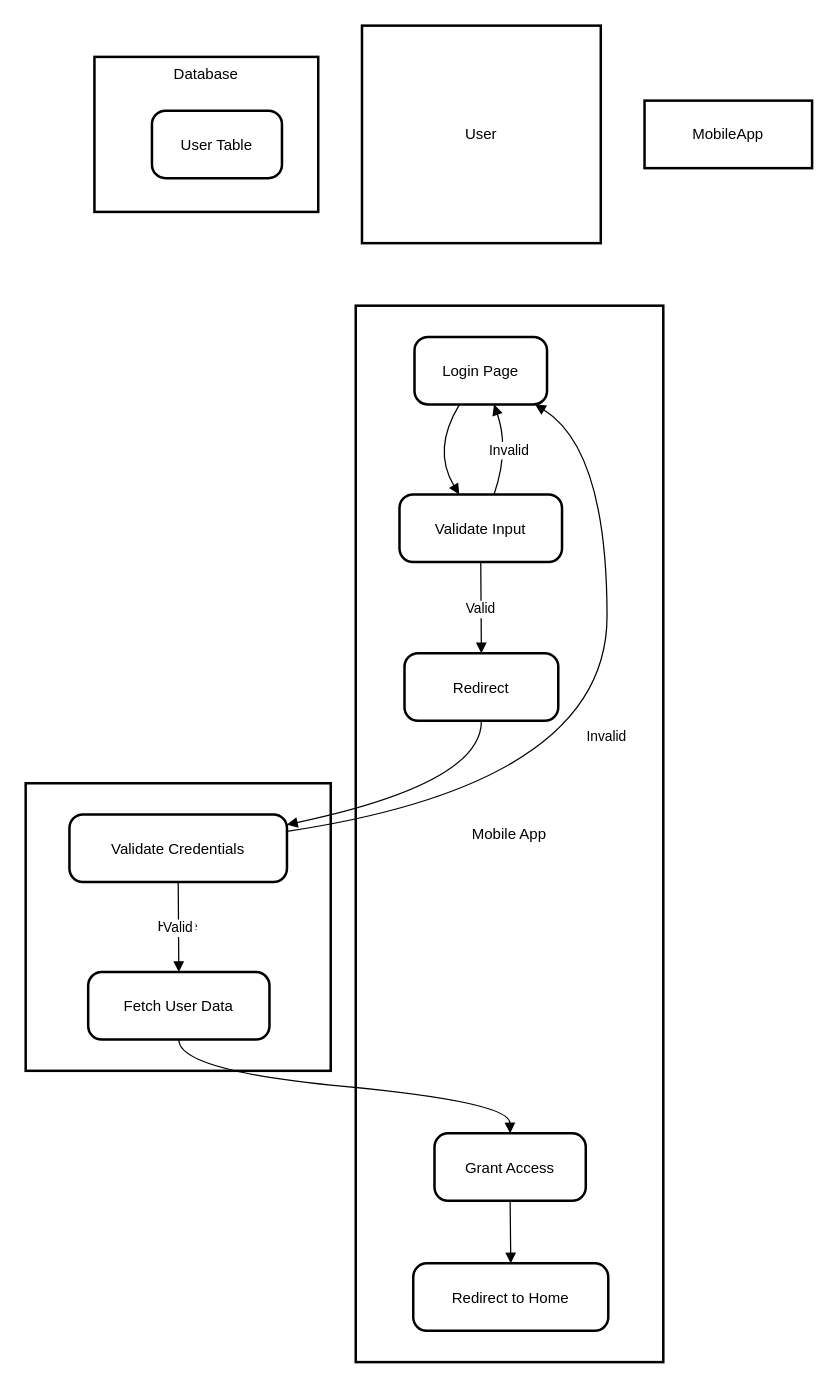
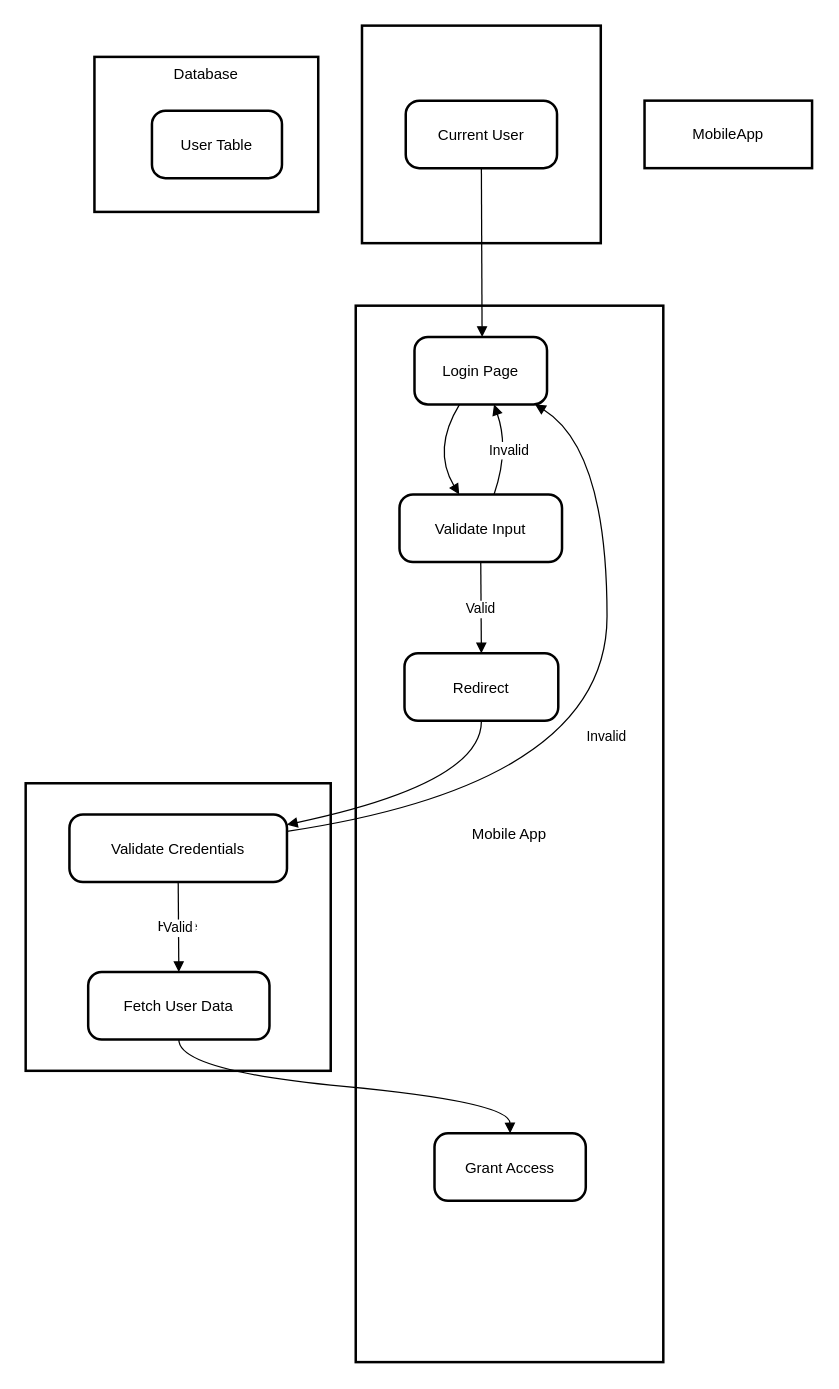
none -> (481, 134)
none -> (482, 248)
(510, 1227) -> none
(511, 1297) -> none
